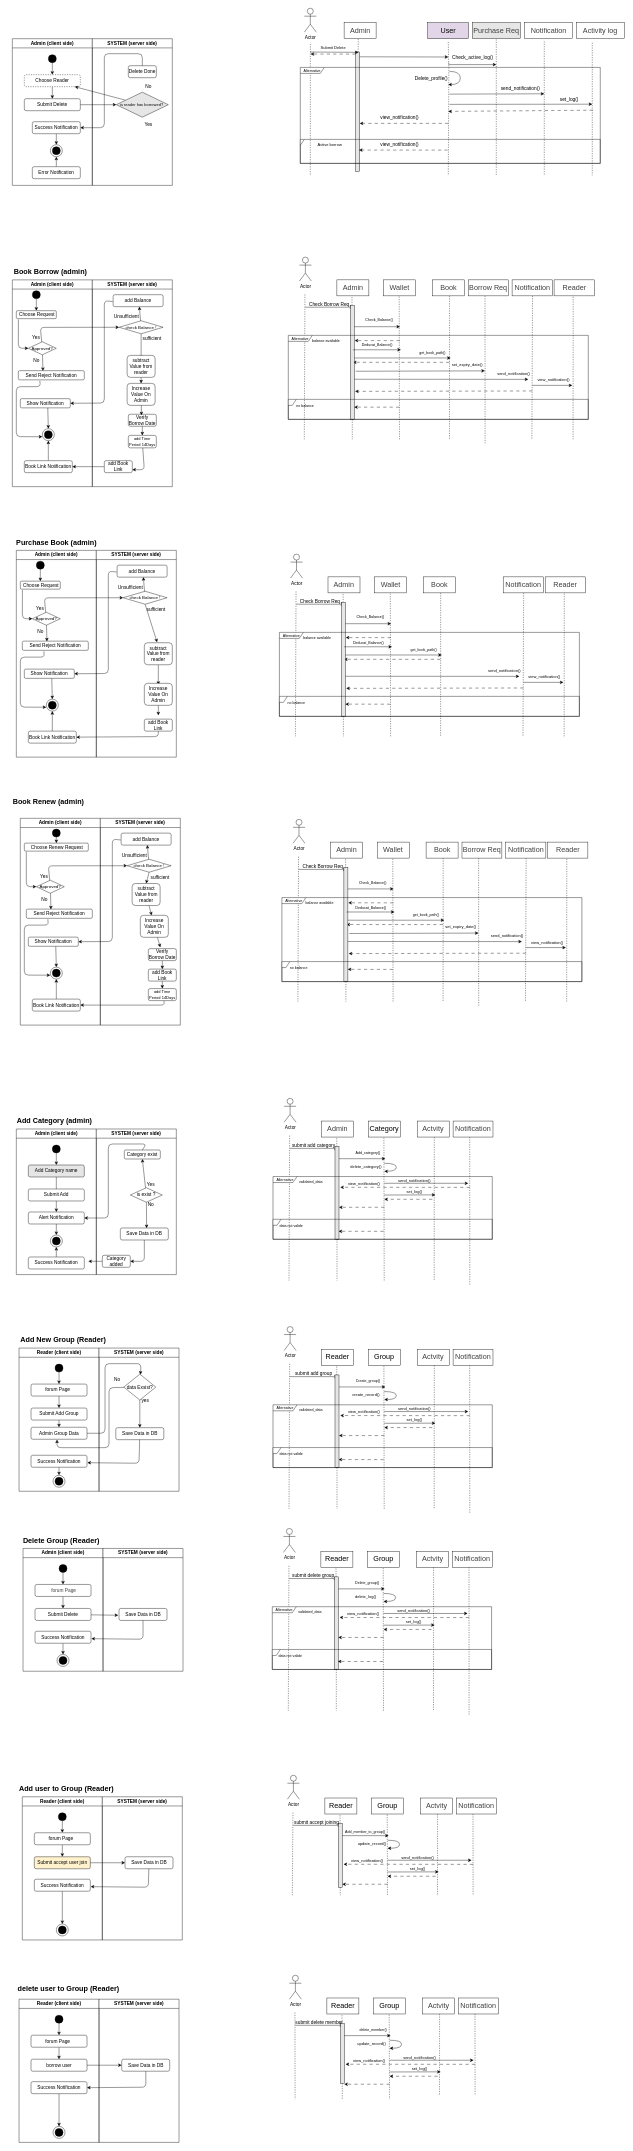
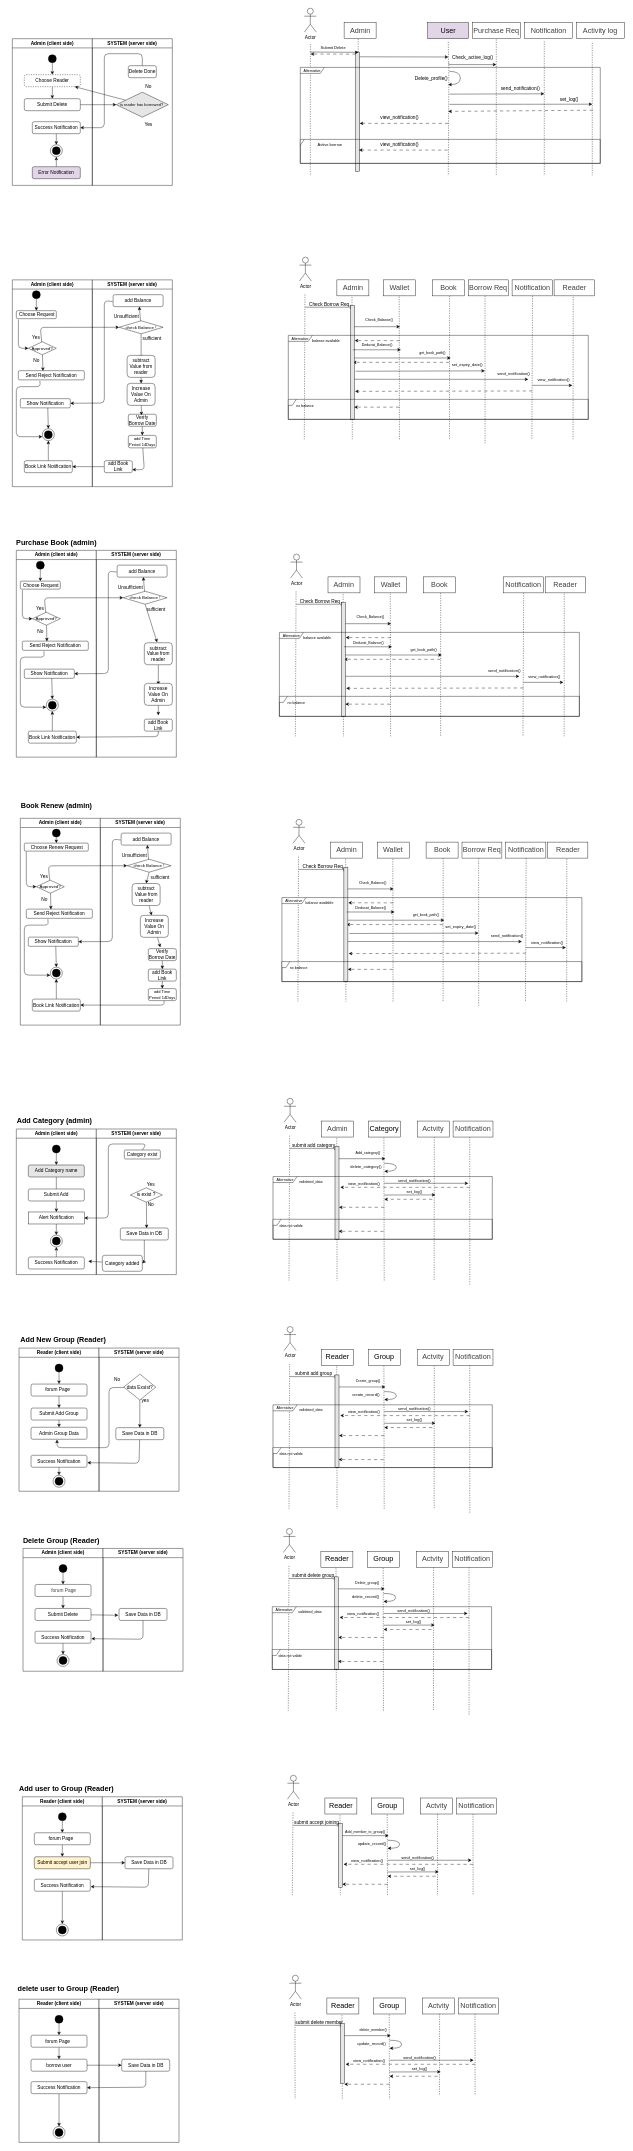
(496, 31) -> (496, 31)
(56, 173) -> (56, 173)
(50, 272) -> none
(48, 802) -> (56, 806)
(143, 1163) -> none
(56, 1218) -> (56, 1218)
(116, 1261) -> (122, 1263)
(141, 1370) -> none
(366, 1597) -> (366, 1597)
